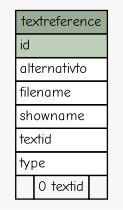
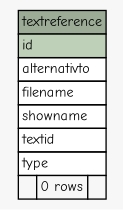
(62, 187) -> (62, 187)
